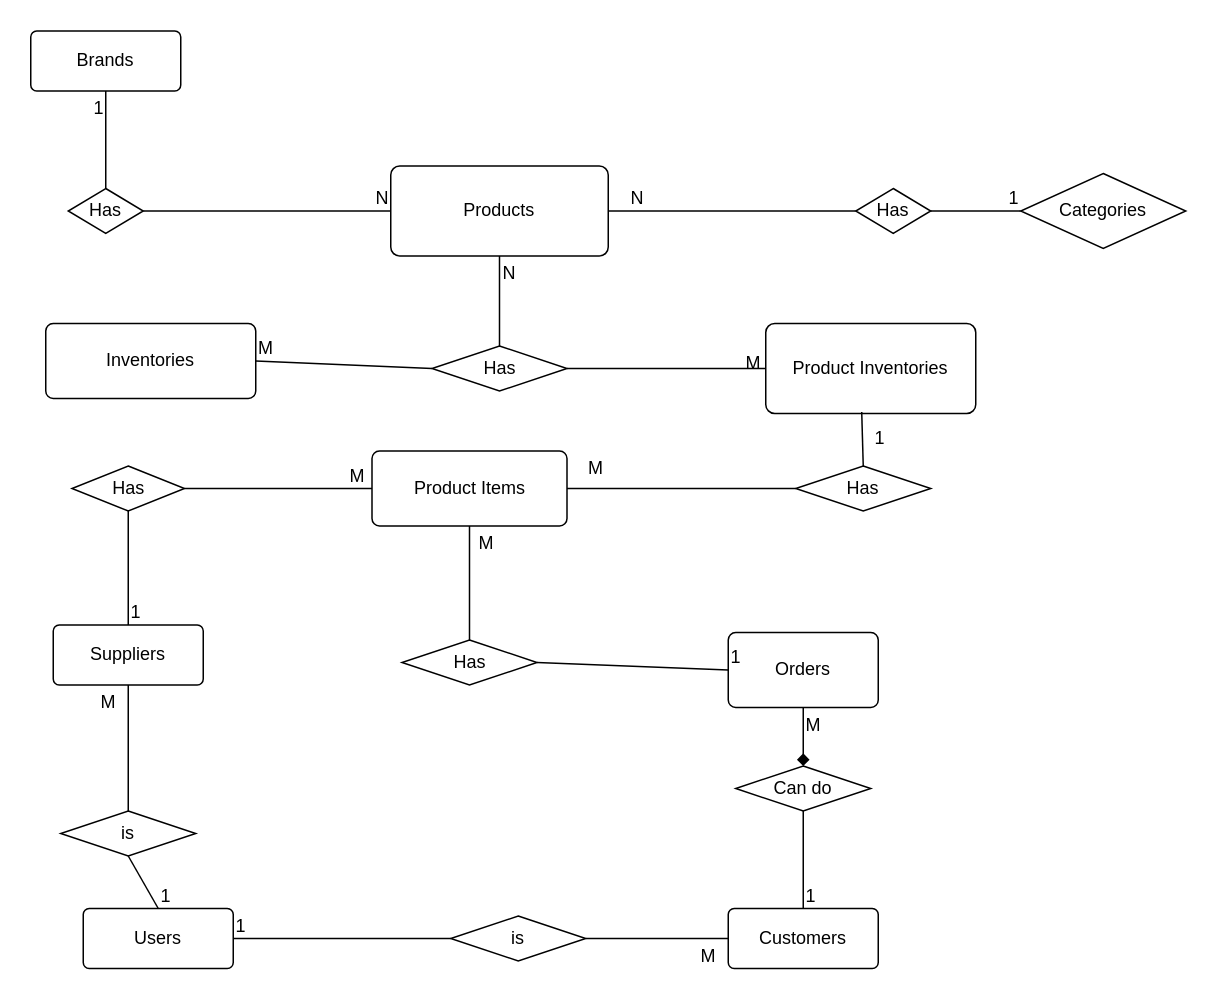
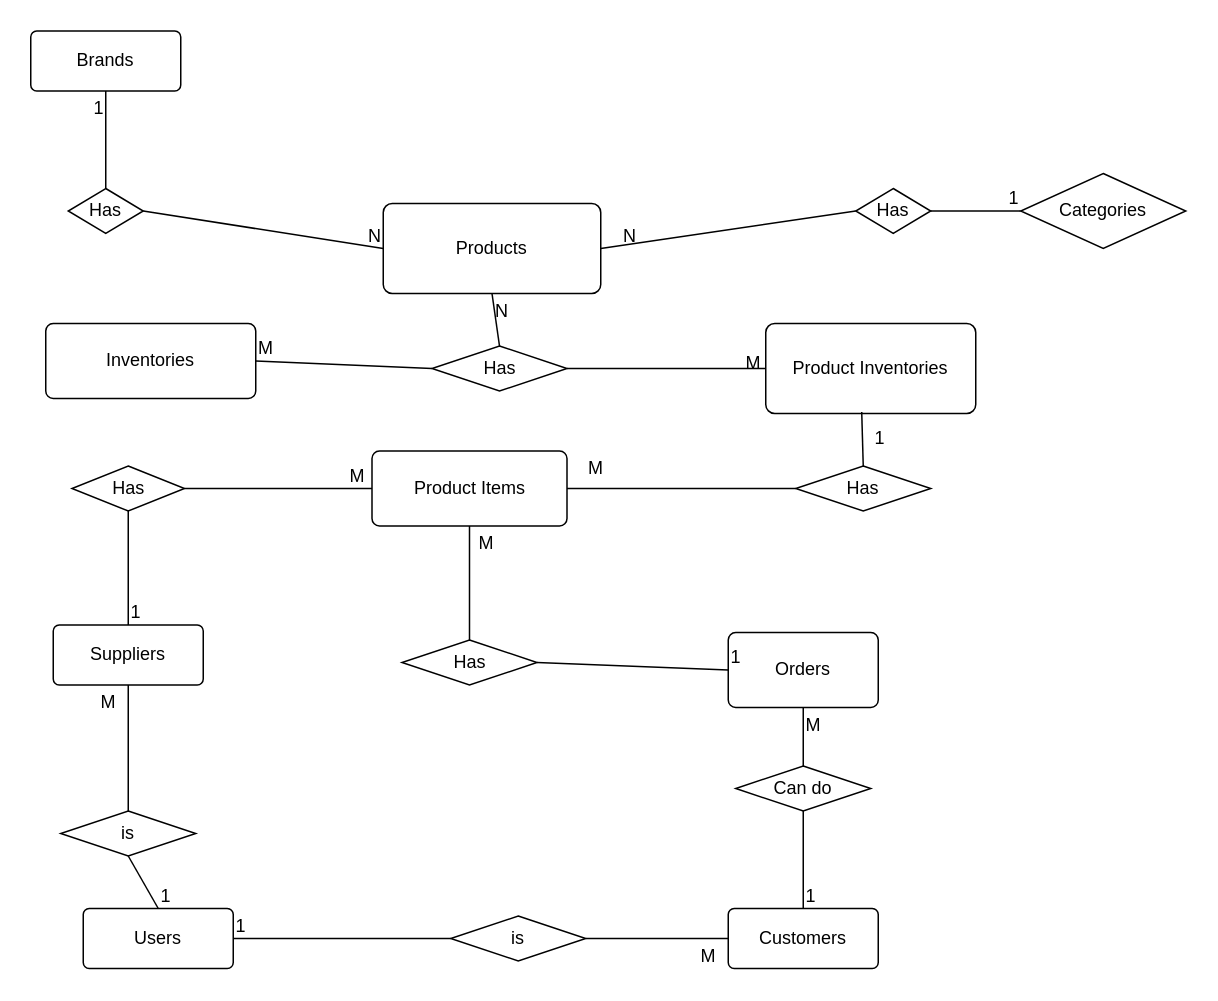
(500, 211) -> (492, 248)
(803, 753) -> (803, 759)
